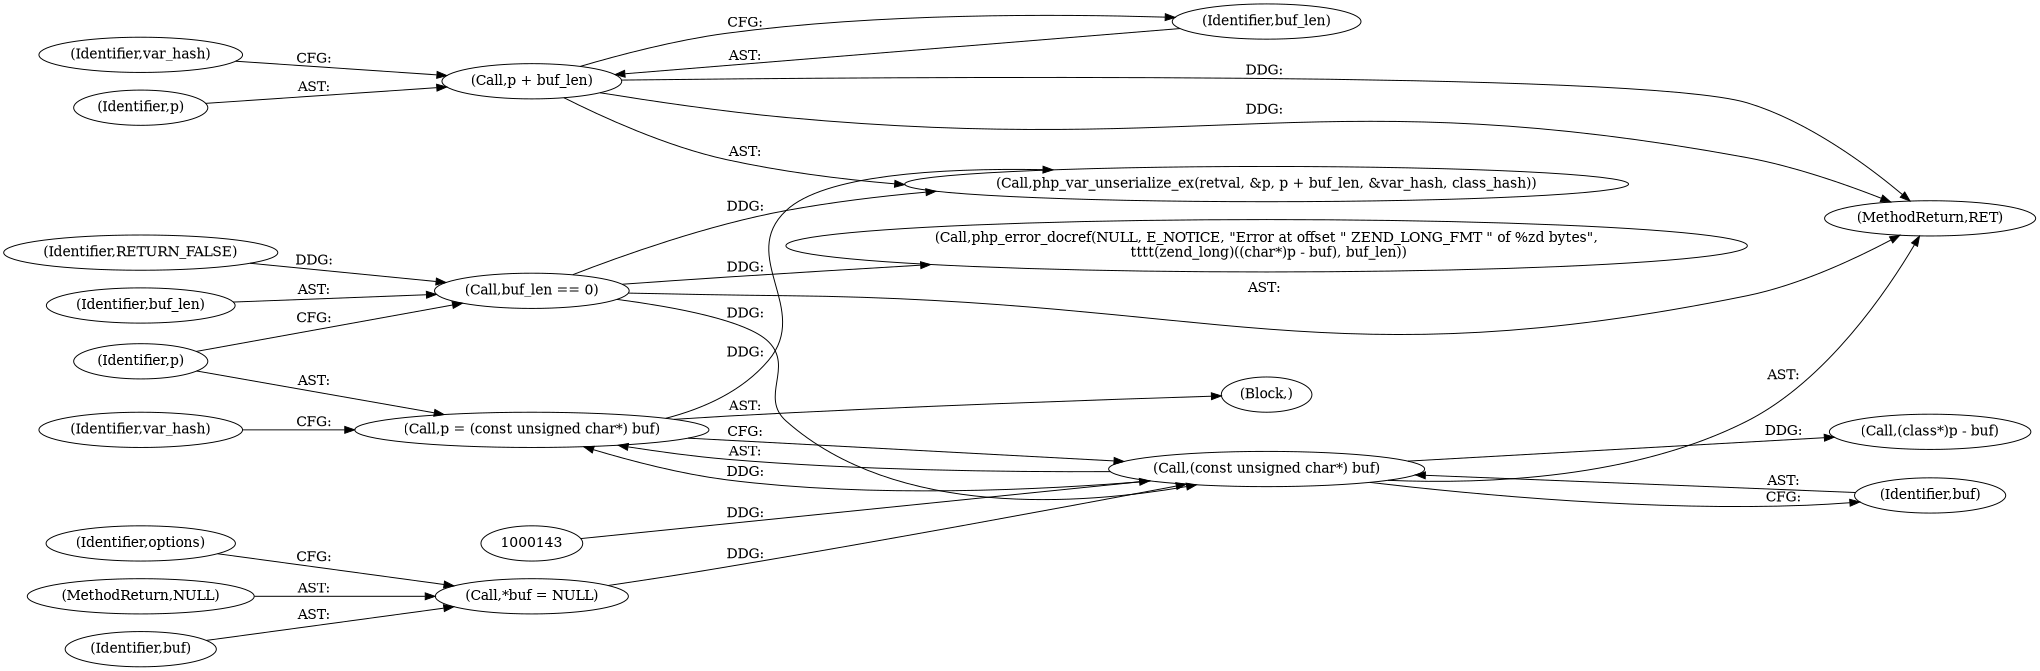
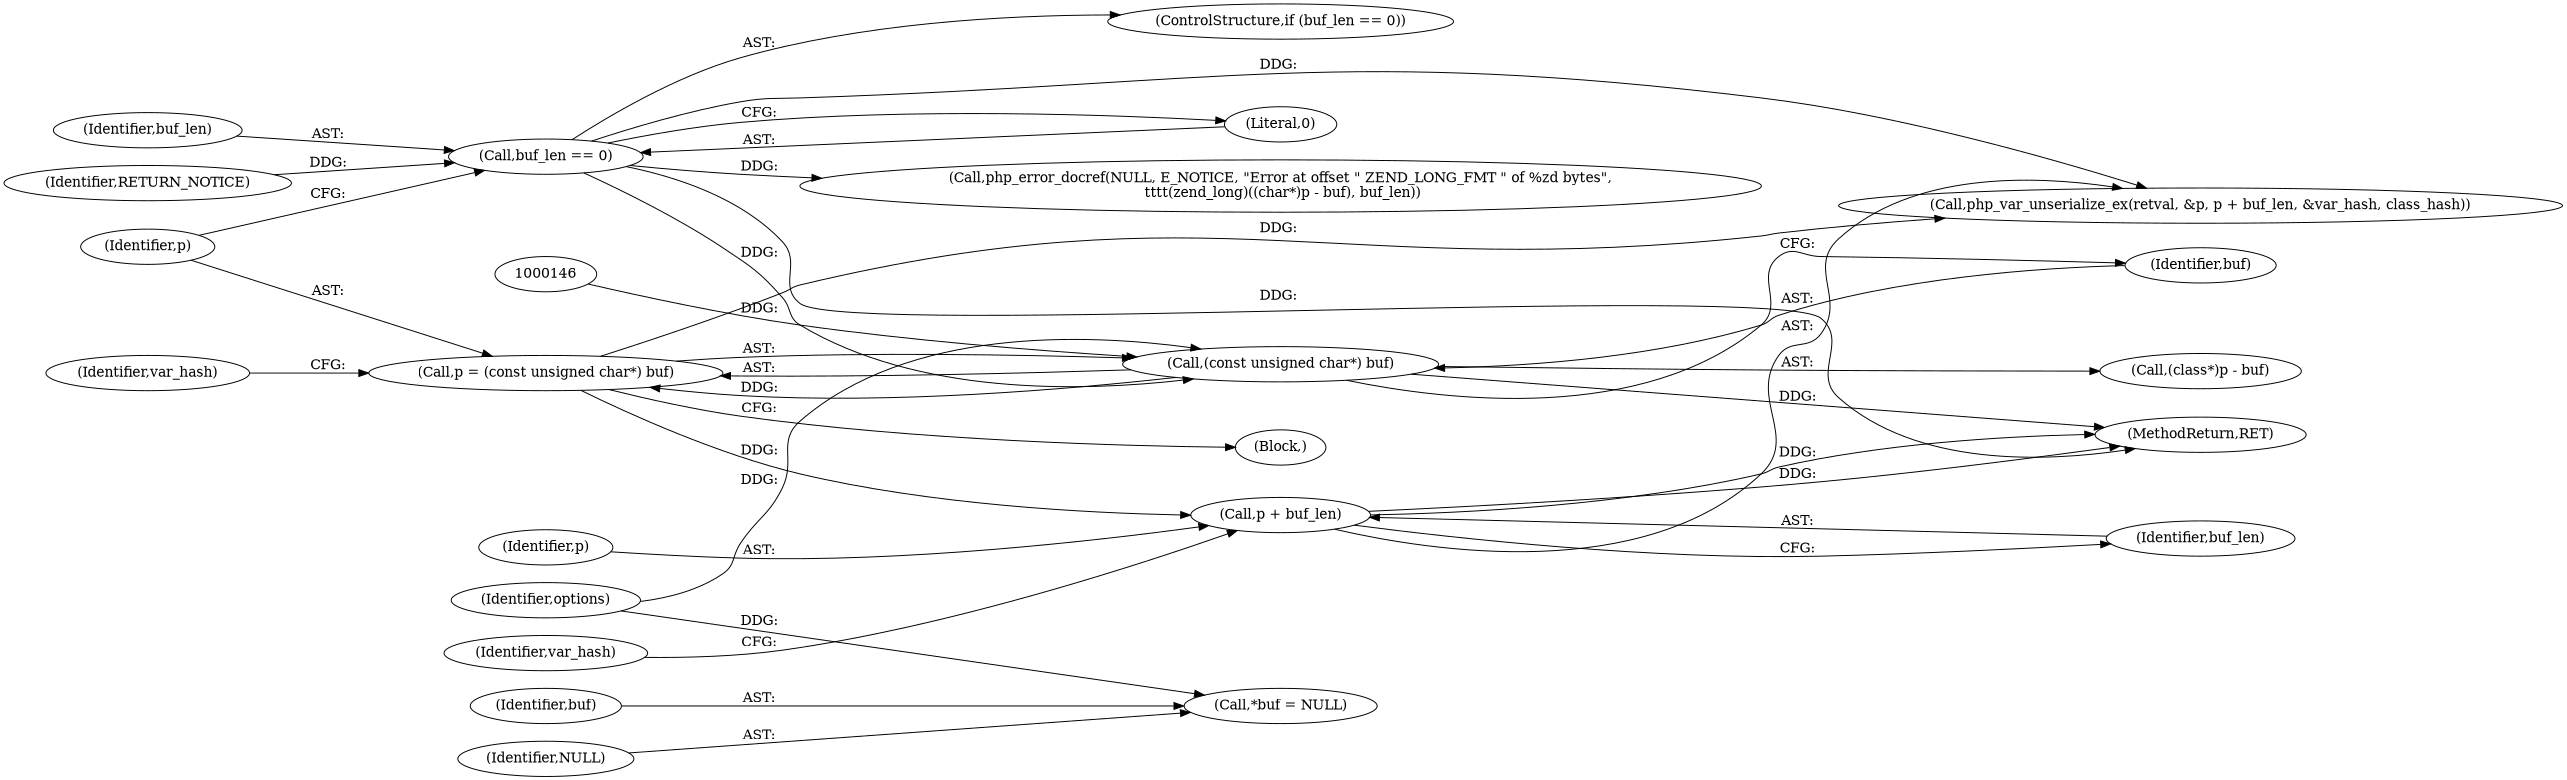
none -> (1281, 22)
none -> (1281, 124)
(141, 253) -> (148, 183)
(1267, 288) -> (1281, 296)
(1786, 376) -> (1800, 397)
(747, 407) -> (761, 409)
(1786, 431) -> (1800, 363)
(747, 432) -> (761, 349)
none -> (873, 488)
(893, 538) -> (861, 382)
(532, 543) -> (546, 274)
(316, 558) -> (761, 621)
(141, 596) -> (546, 759)
